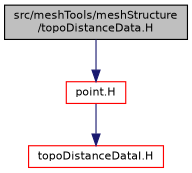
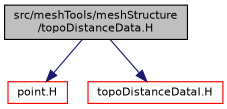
(96, 119) -> (125, 56)
